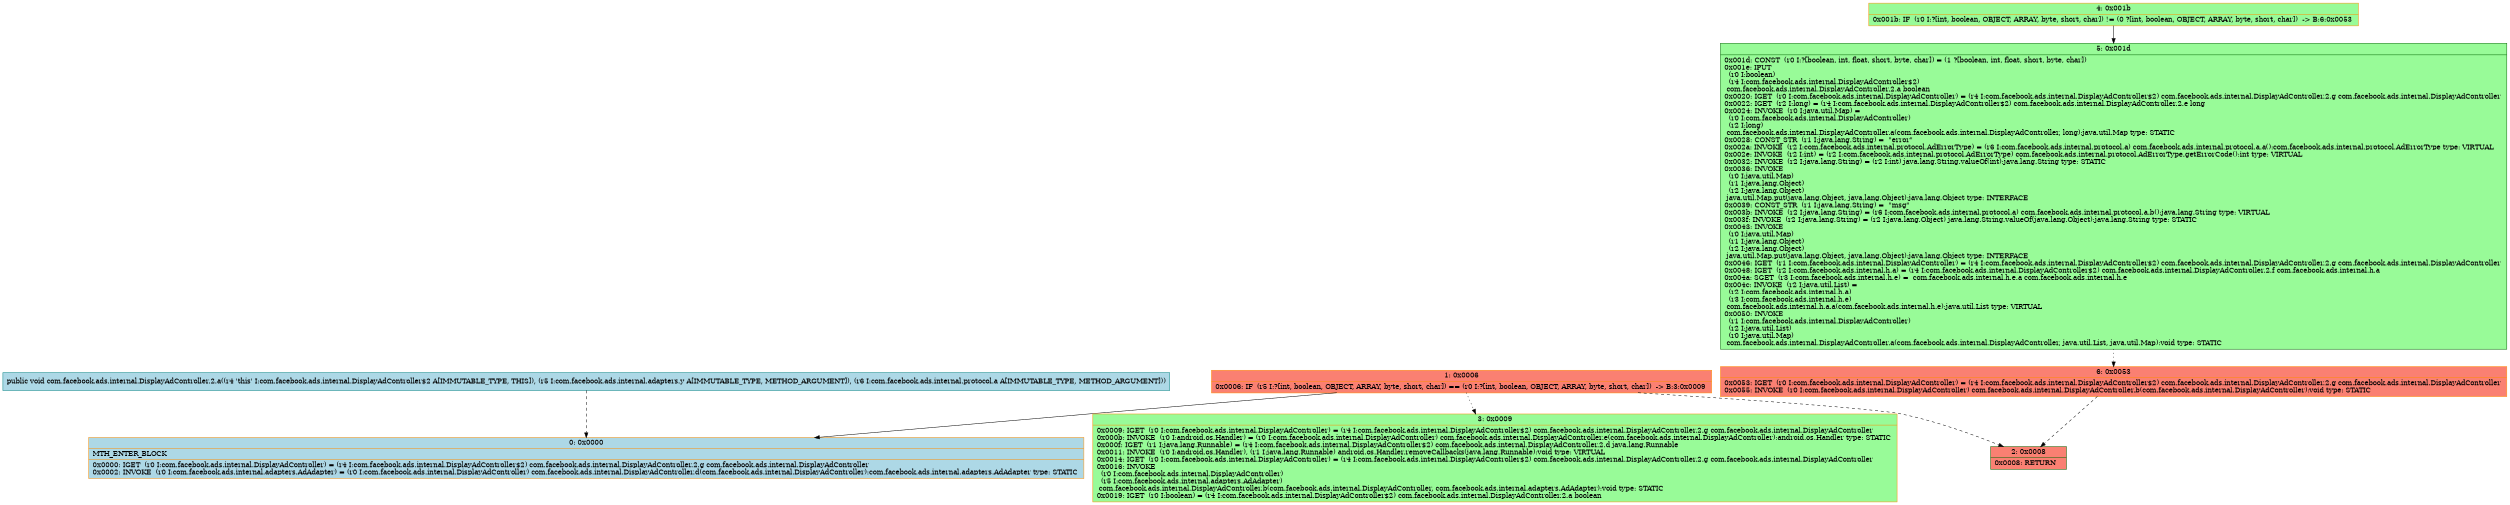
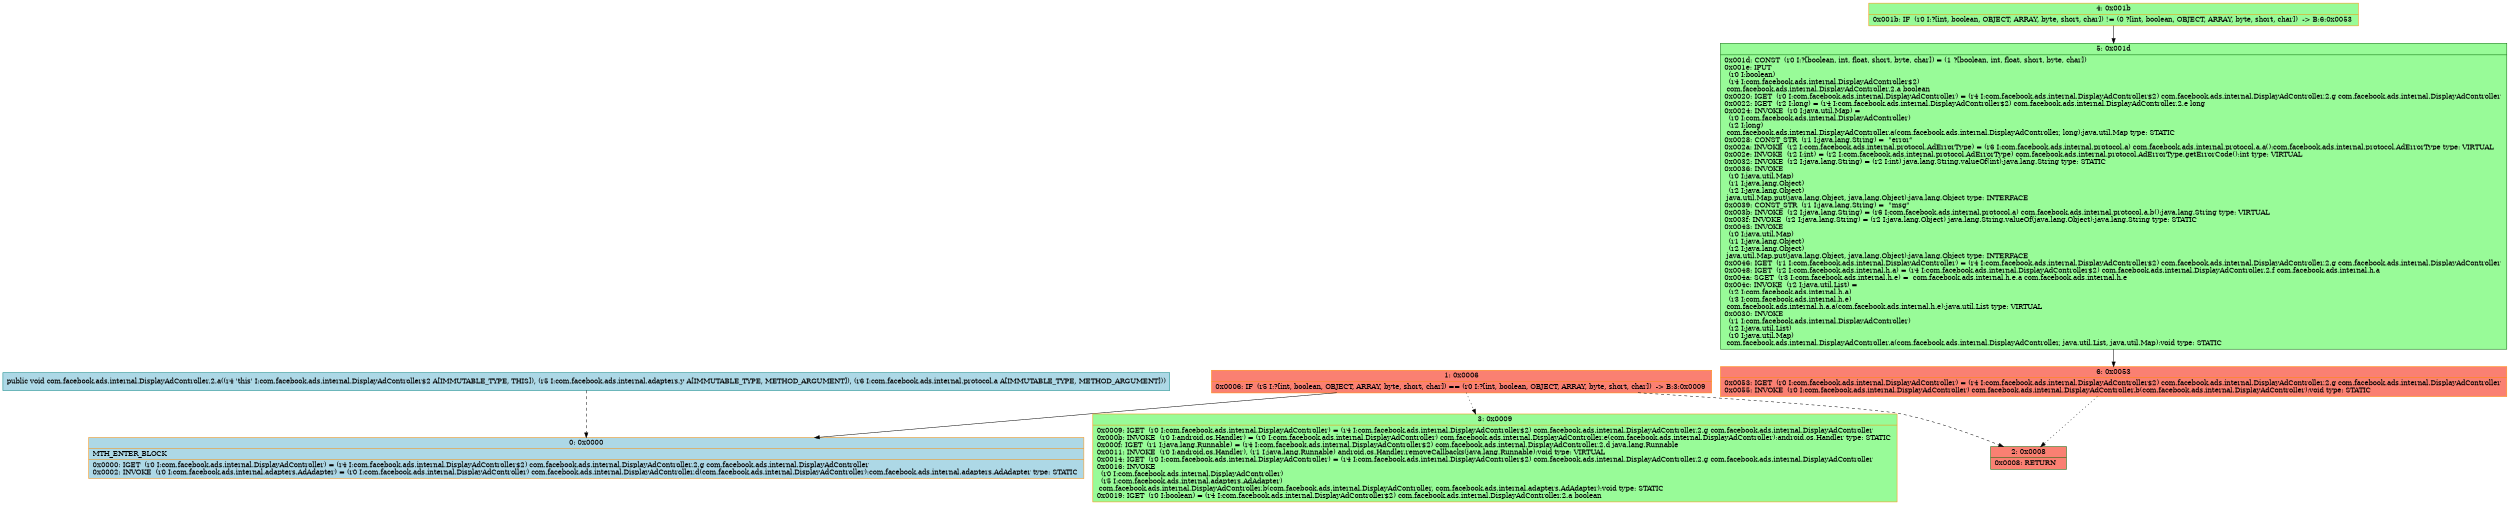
(1756, 314) -> (1756, 314)
(2114, 355) -> (2114, 355)
(2071, 420) -> (2071, 420)
